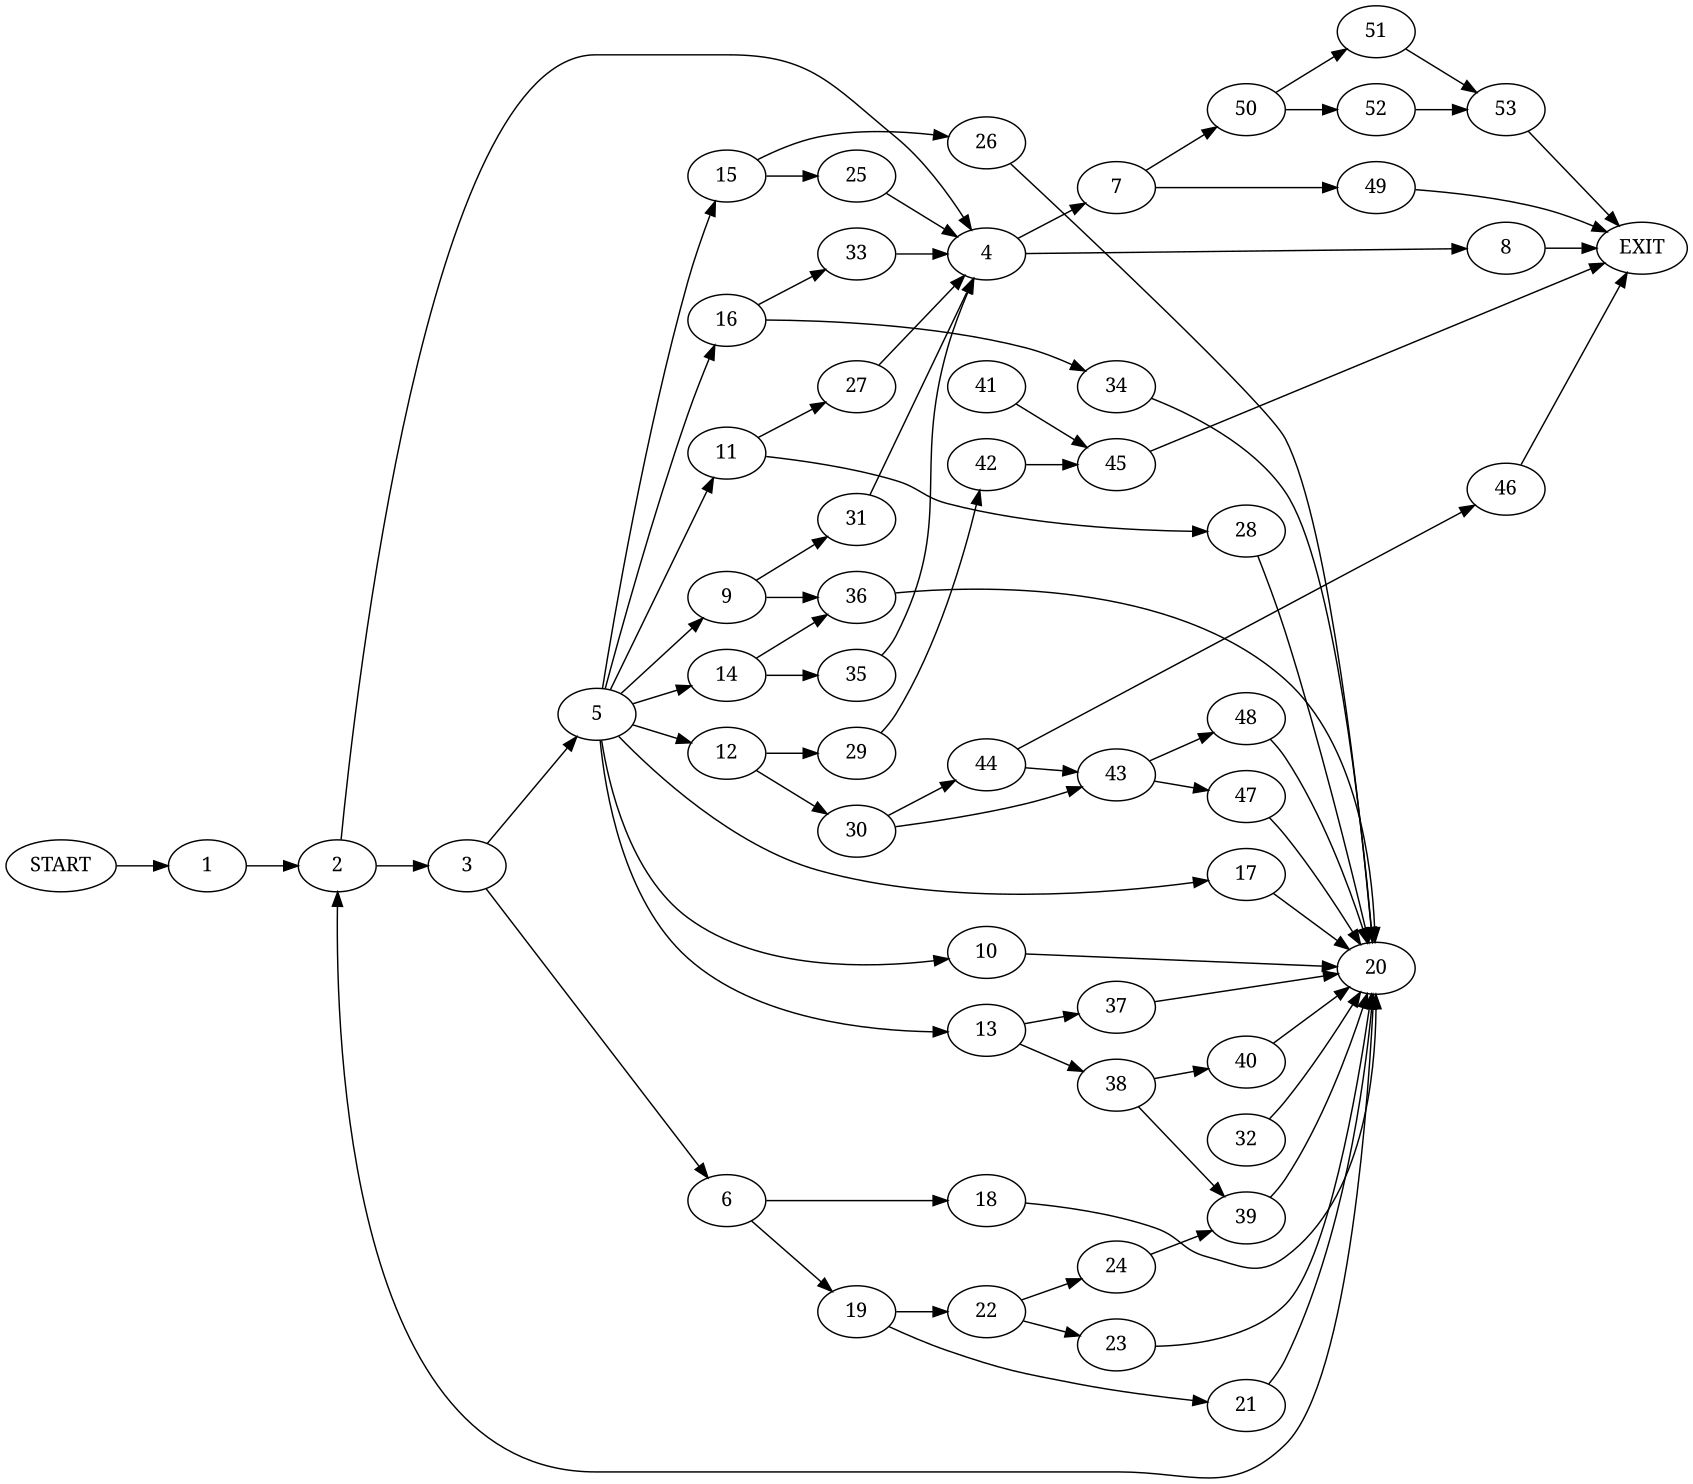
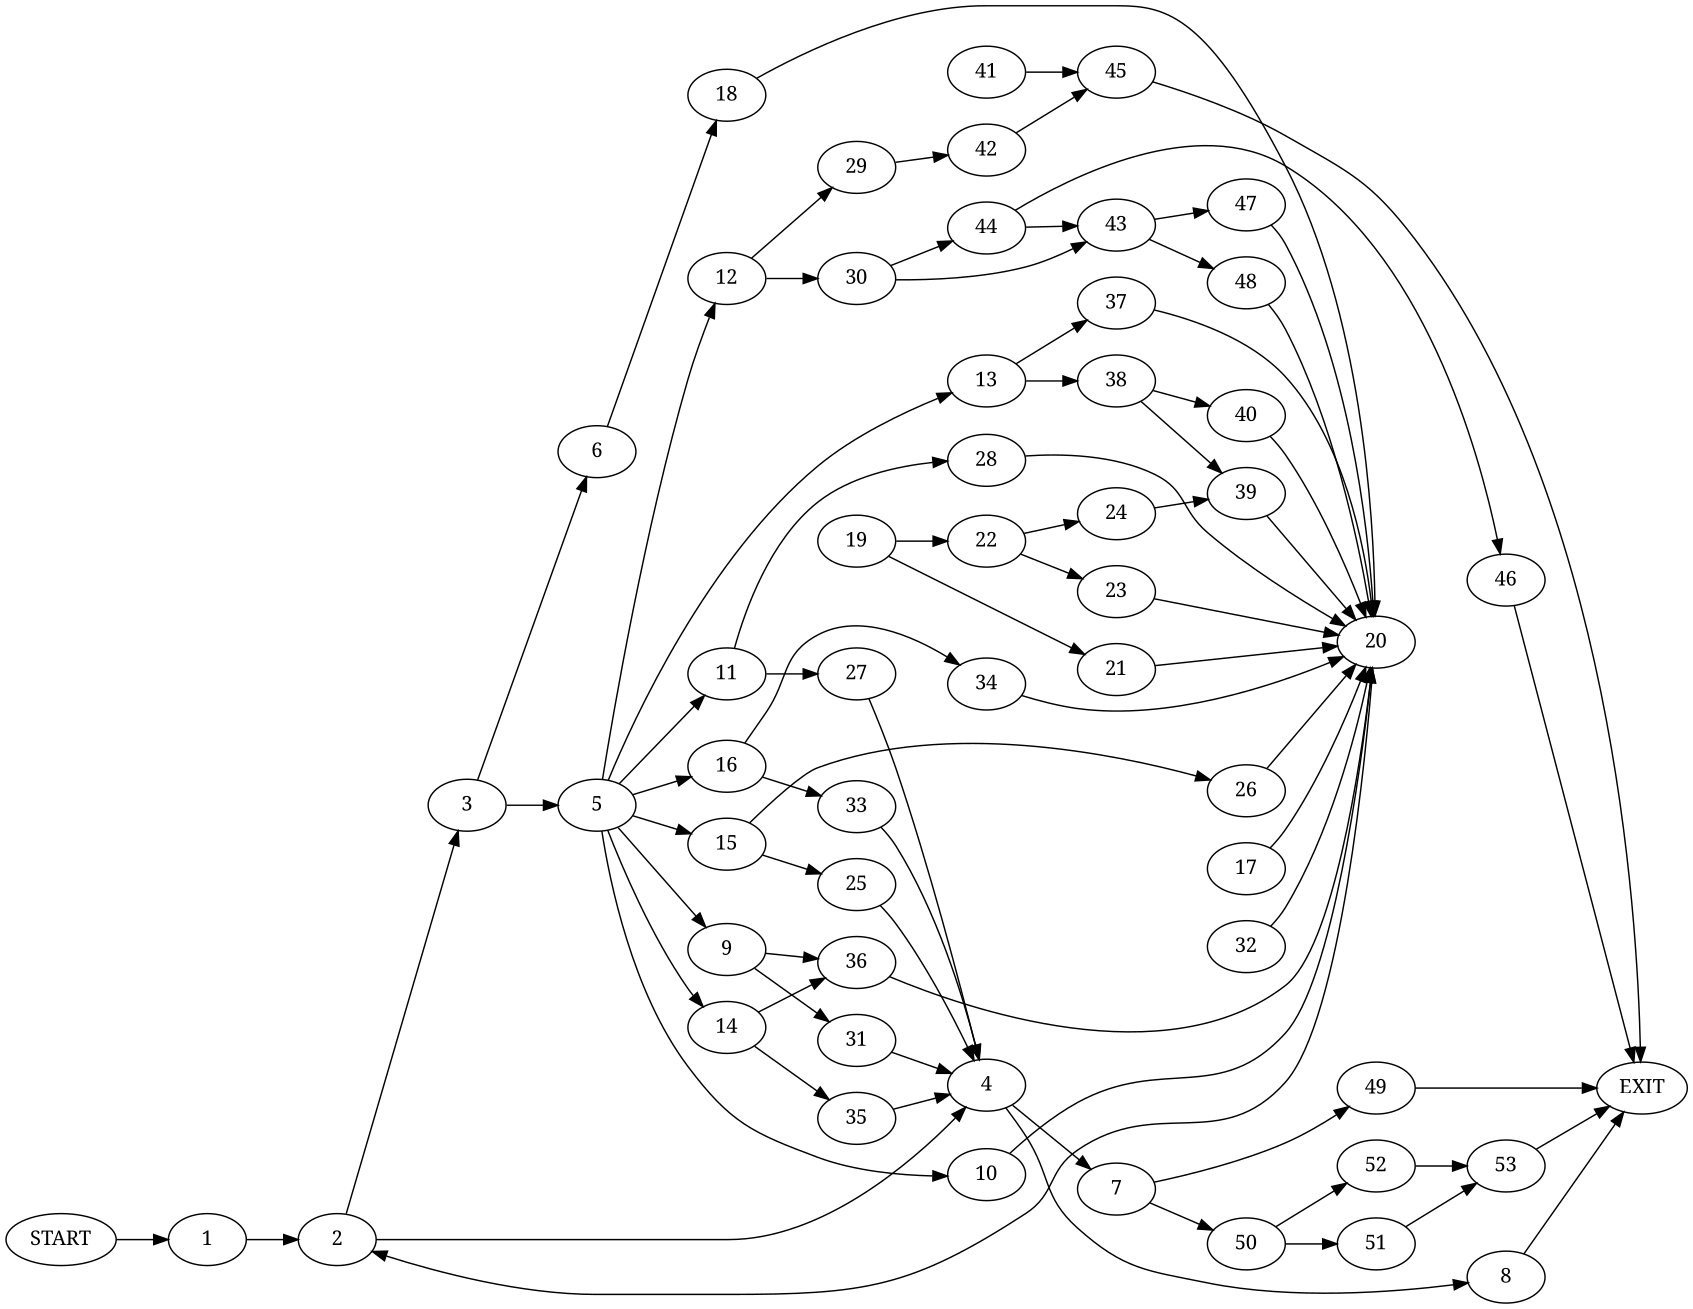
(884, 884) -> none
(786, 1252) -> none
